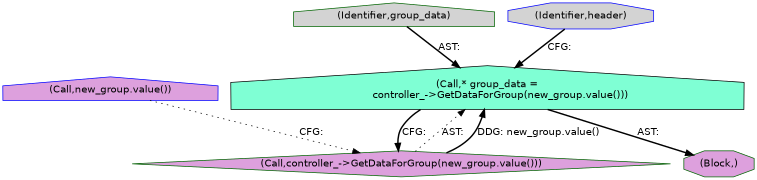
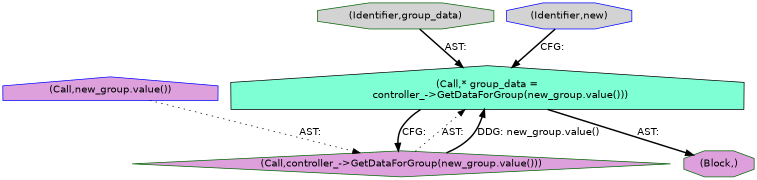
(394, 16) -> (406, 16)
(581, 16) -> (569, 16)
(313, 132) -> (312, 132)
